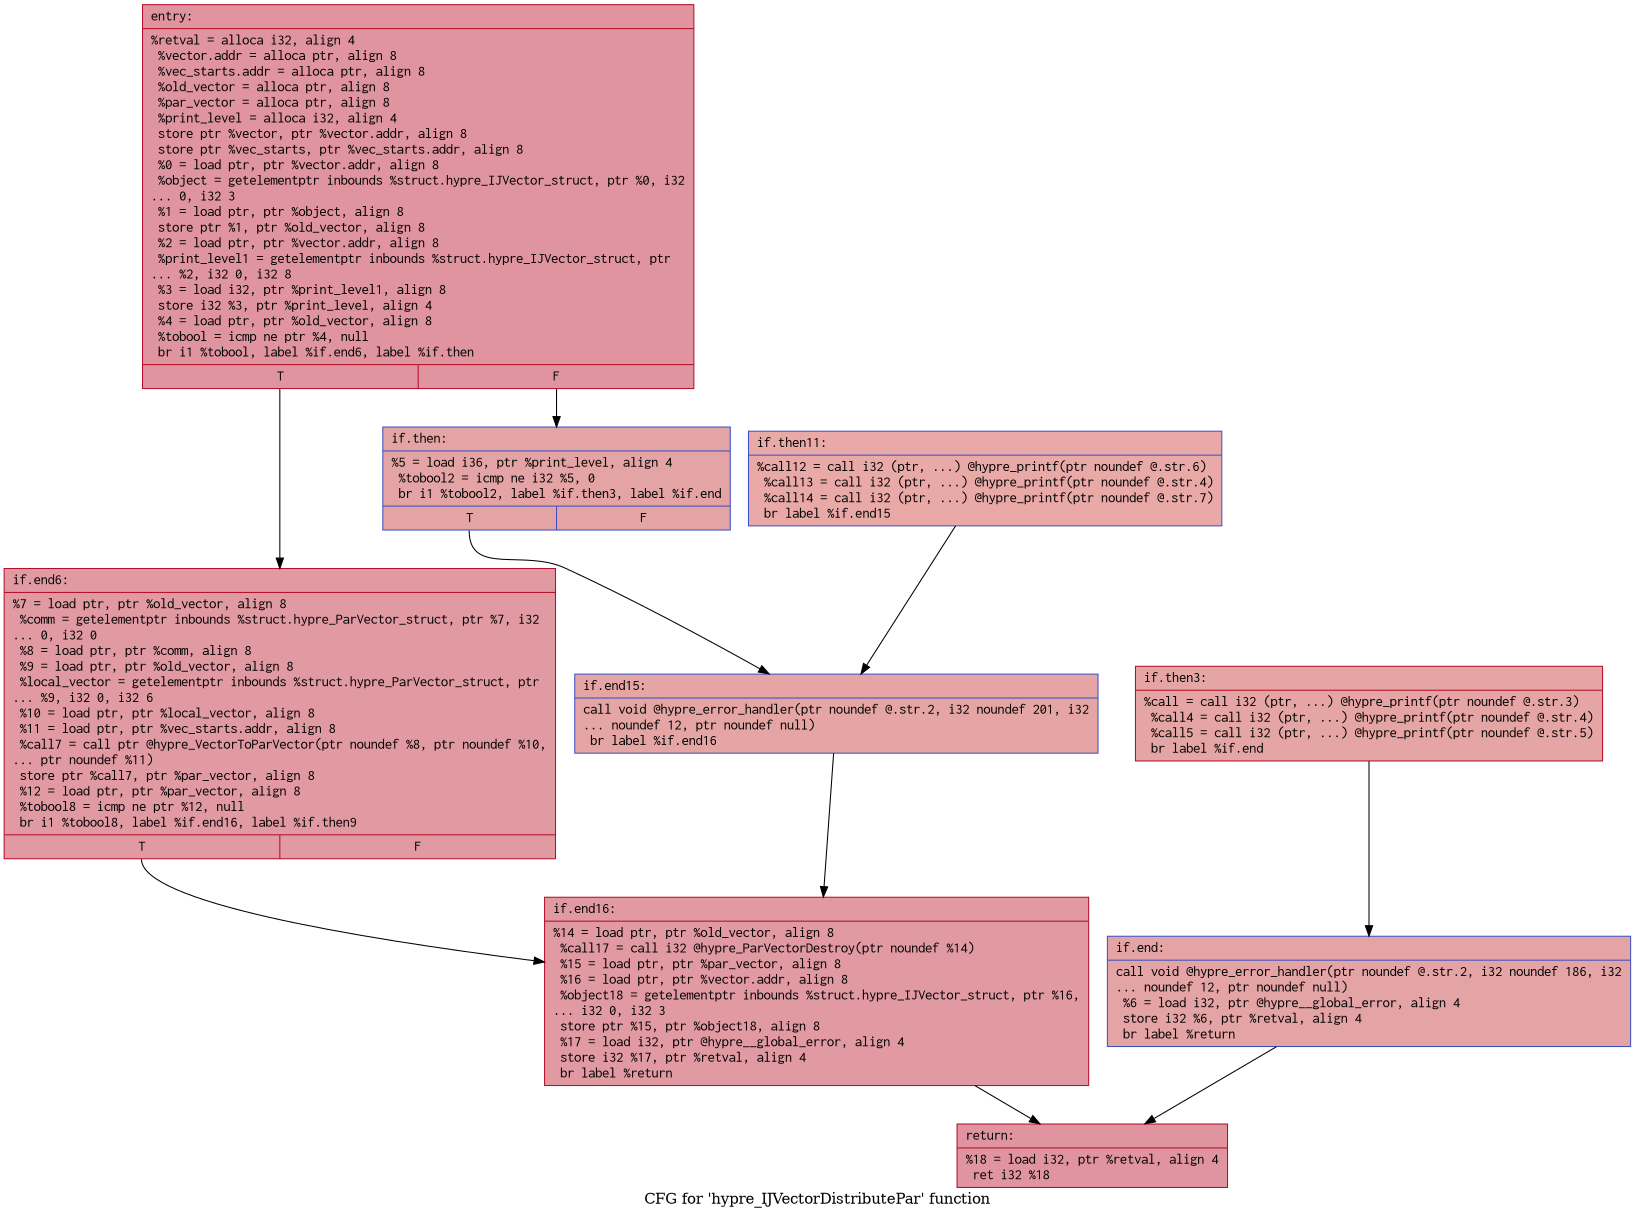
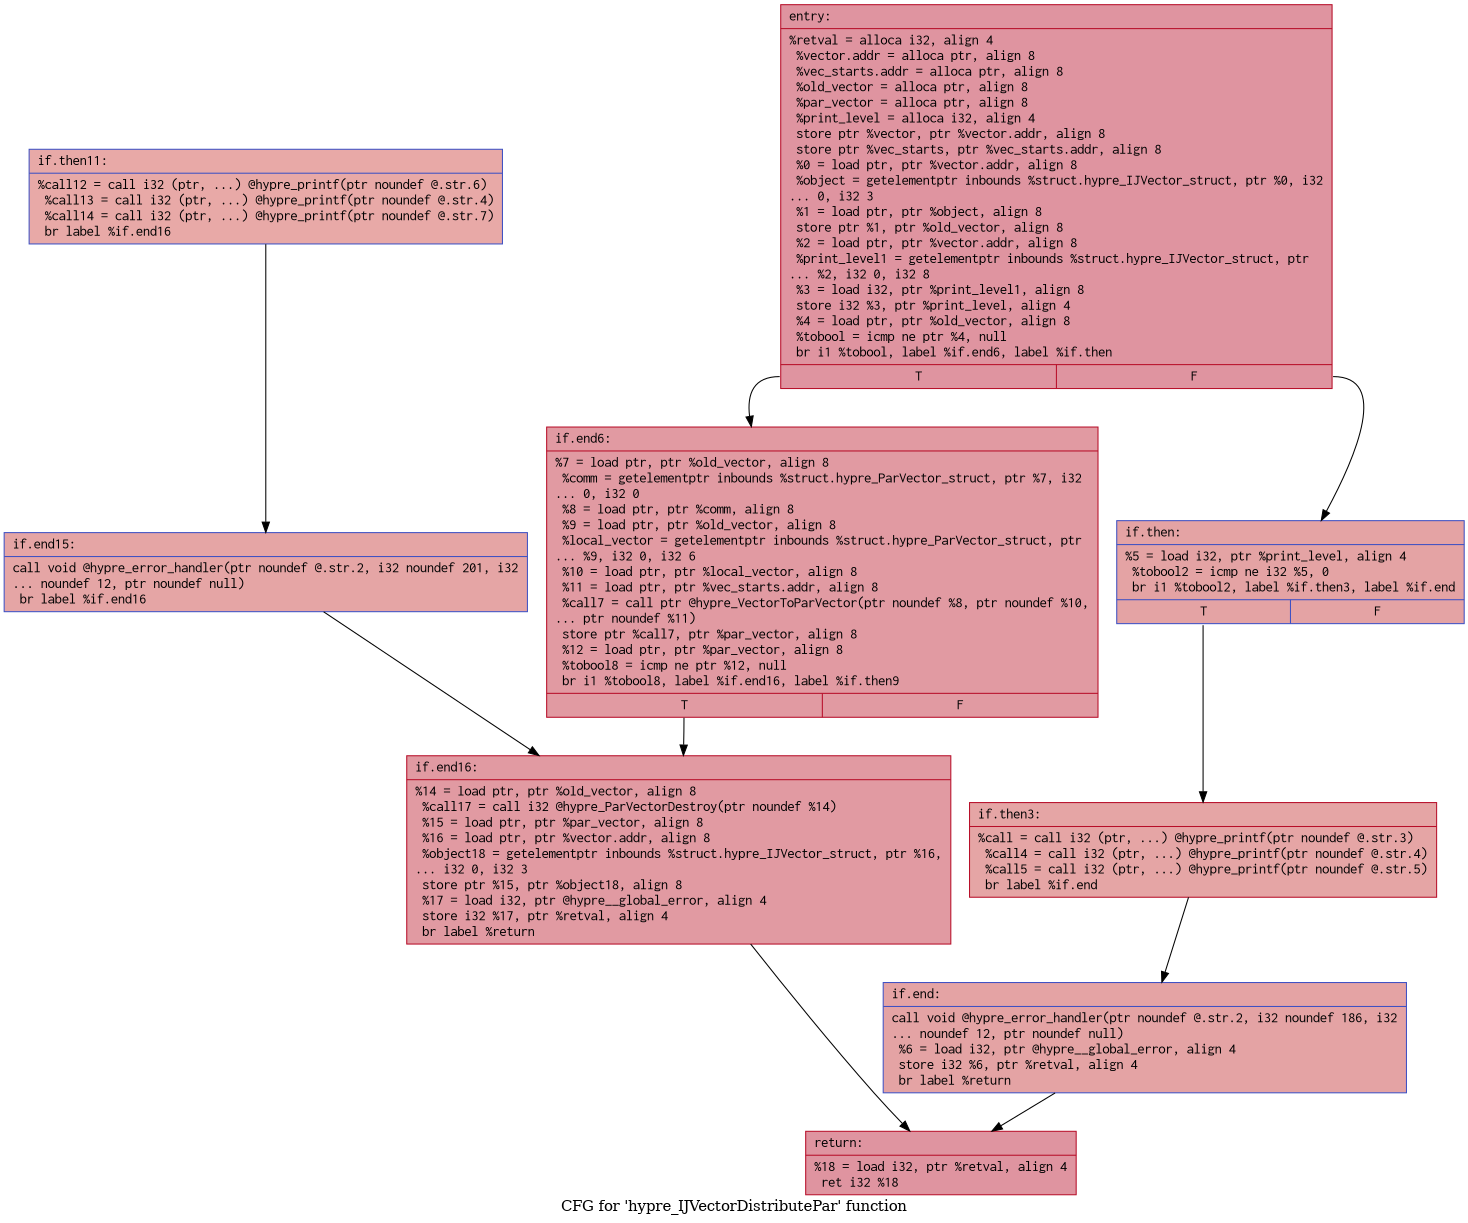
(532, 462) -> (1266, 556)
(824, 513) -> (105, 231)
(613, 591) -> (1203, 708)
